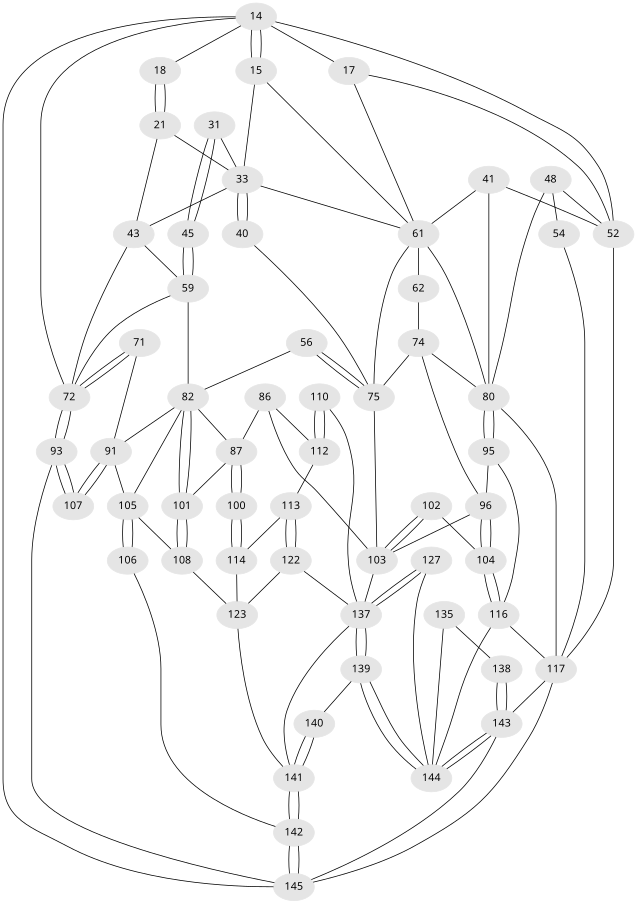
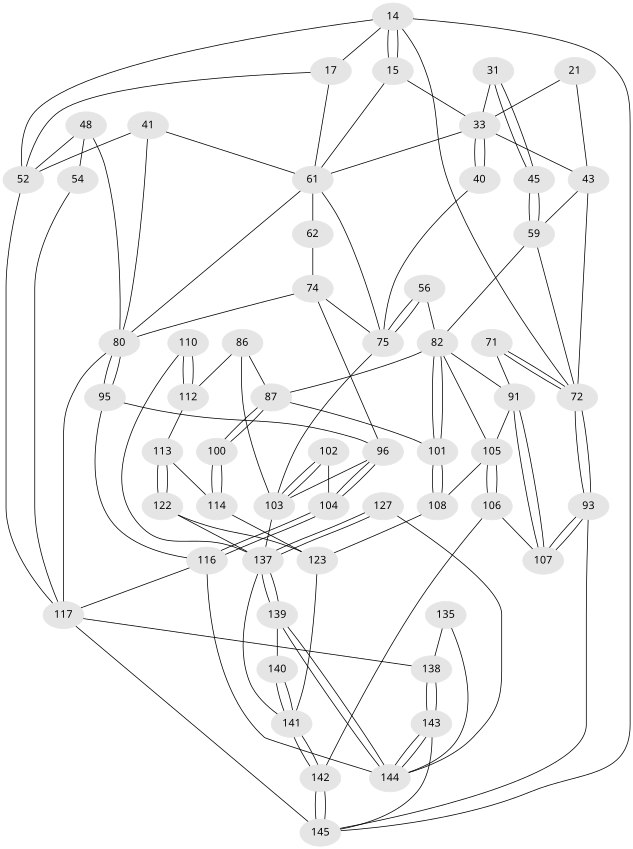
(160, 71) -> none
none -> (518, 533)
(529, 697) -> (256, 643)
